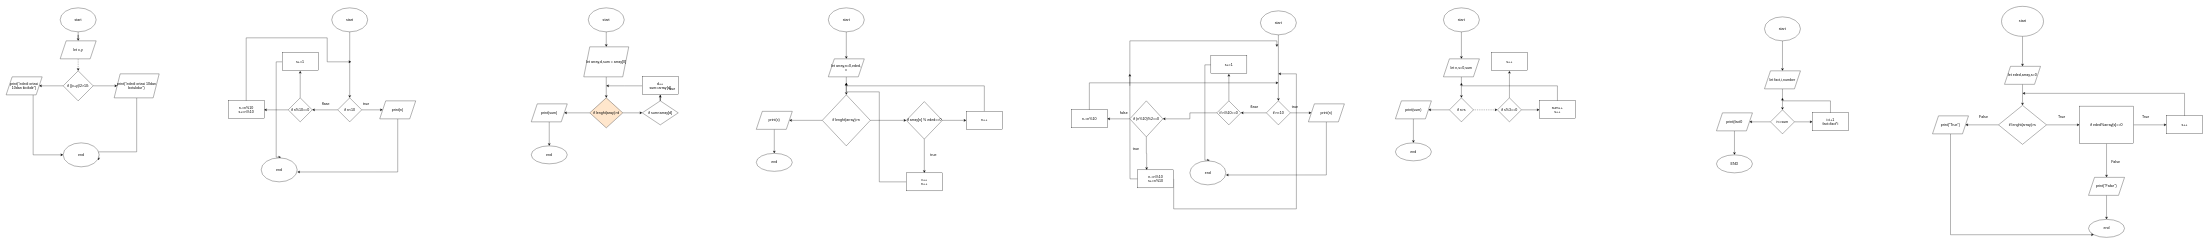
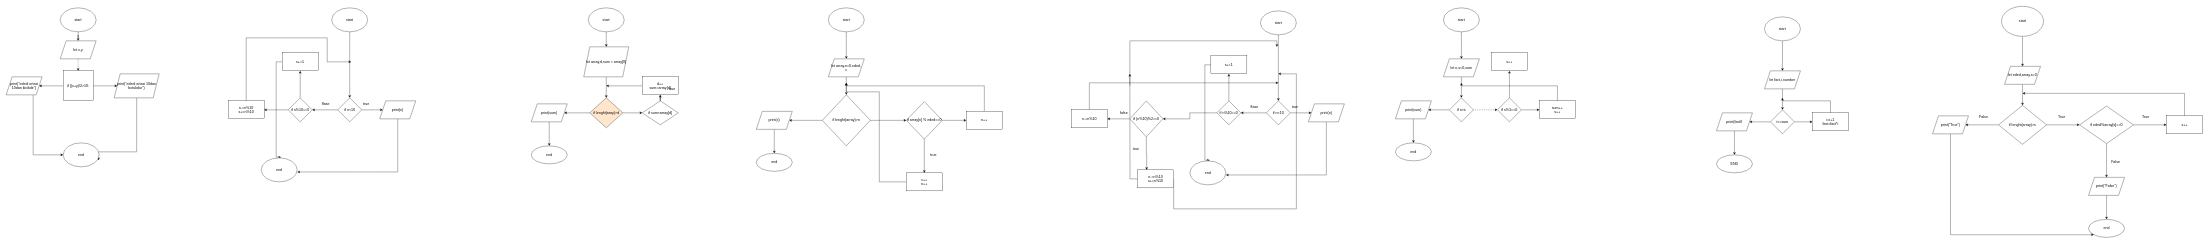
(78, 86) -> (78, 86)
(2106, 125) -> (2106, 125)
